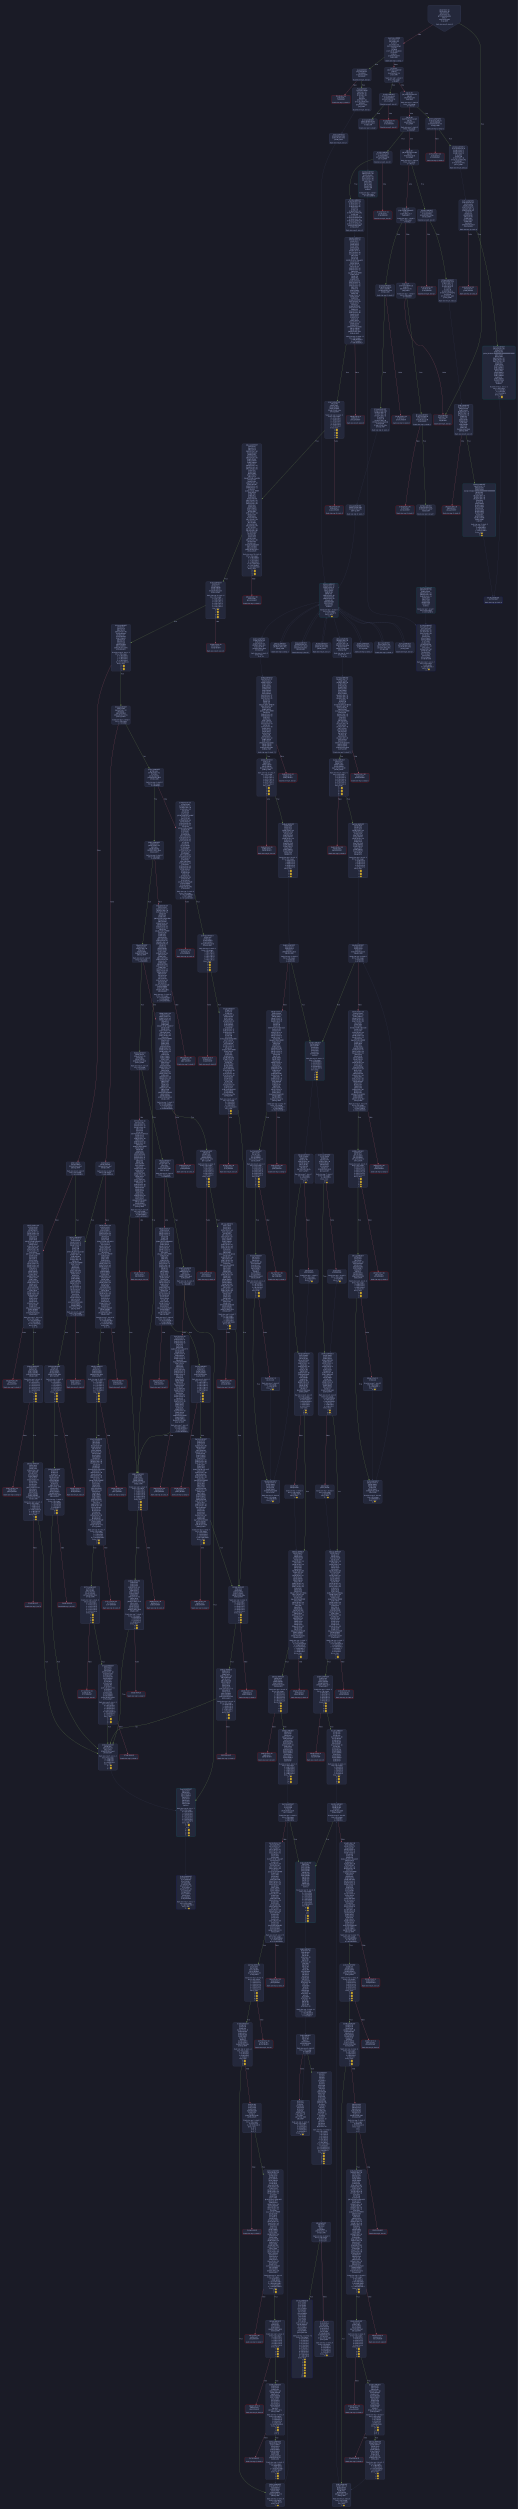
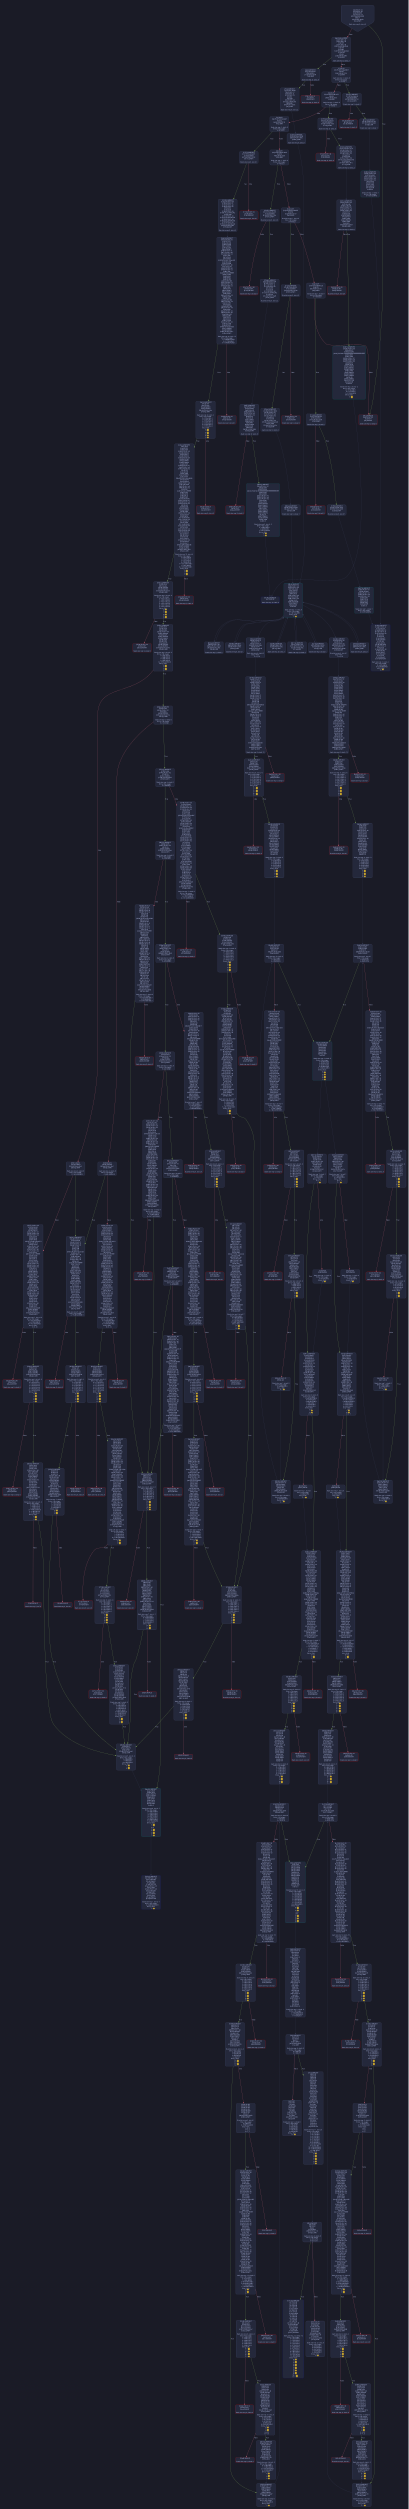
(129, 1757) -> none
